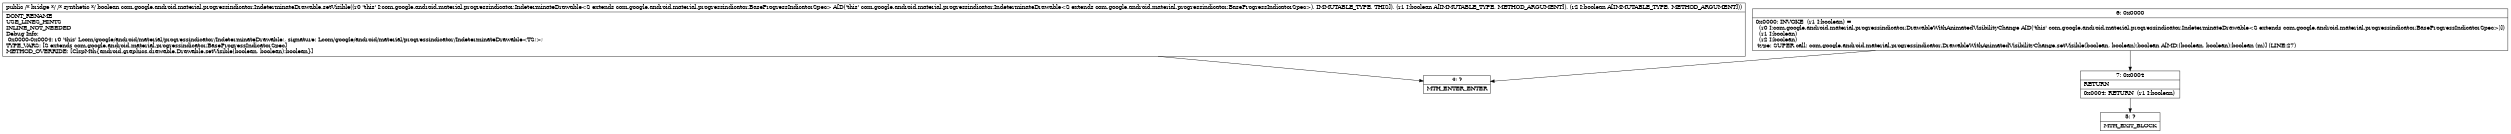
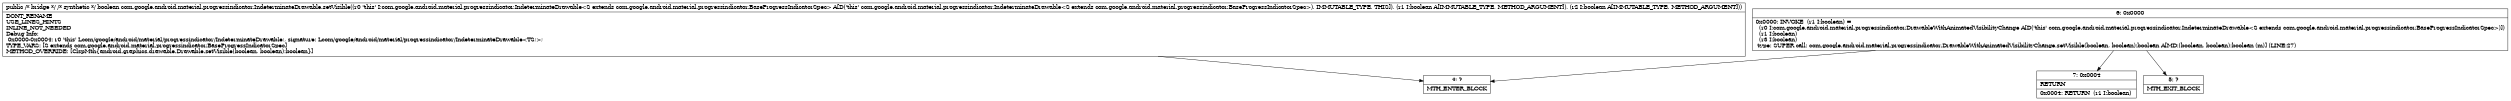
(1776, 40) -> (1776, 40)
(1457, 89) -> (1457, 89)
(2130, 103) -> (2155, 61)
